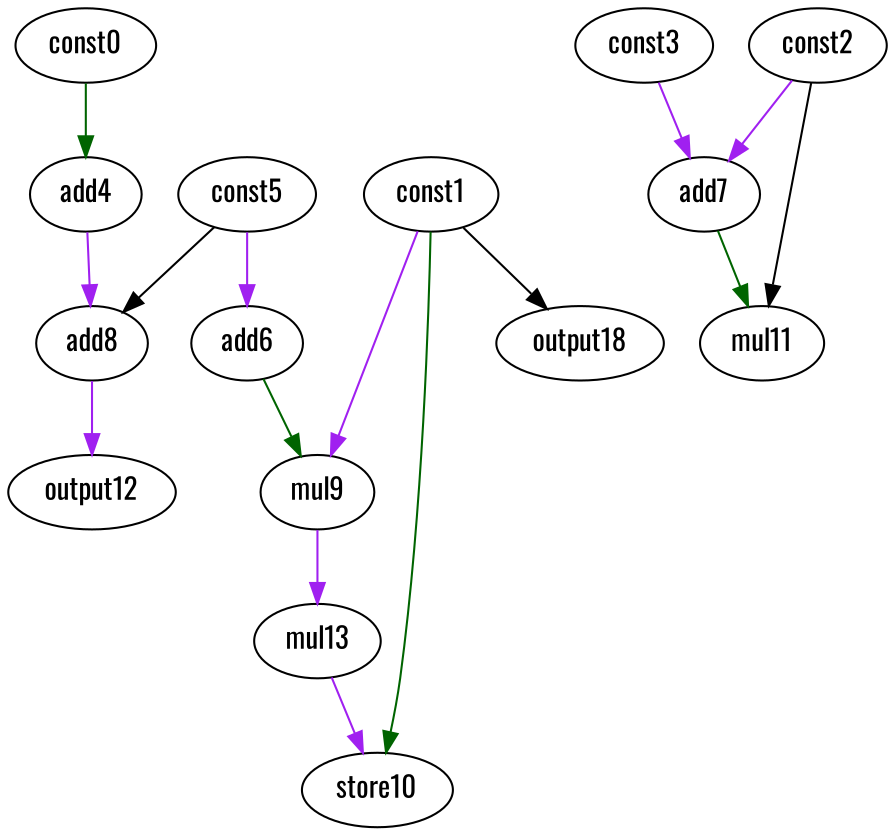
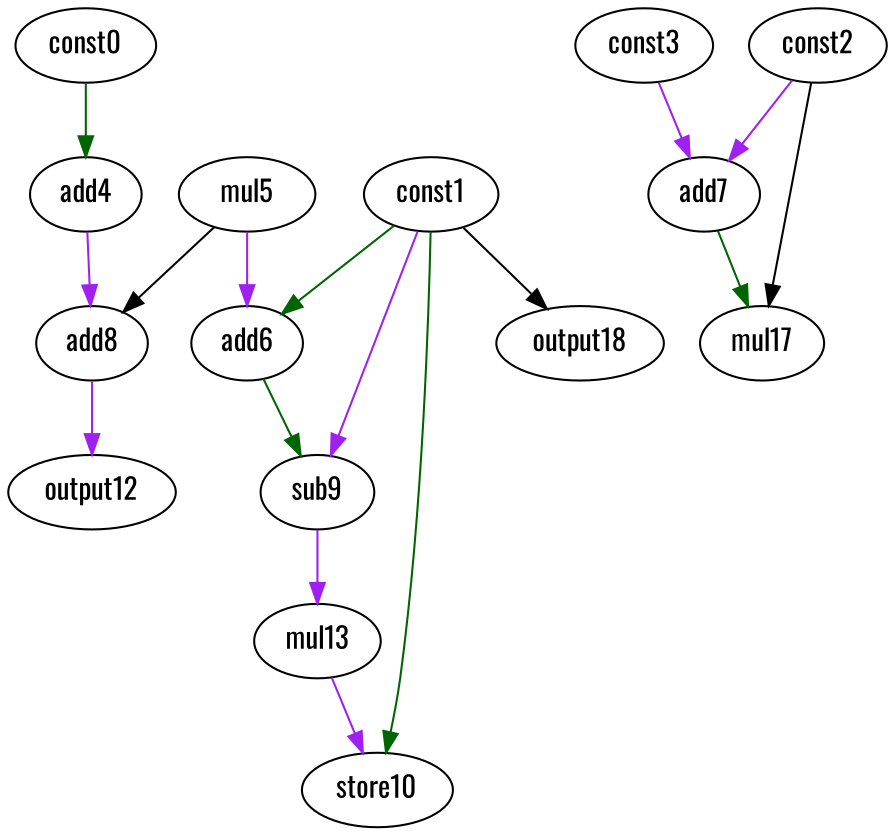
(247, 194) -> (247, 194)
none -> (346, 263)
(762, 343) -> (762, 343)
(317, 492) -> (317, 492)
